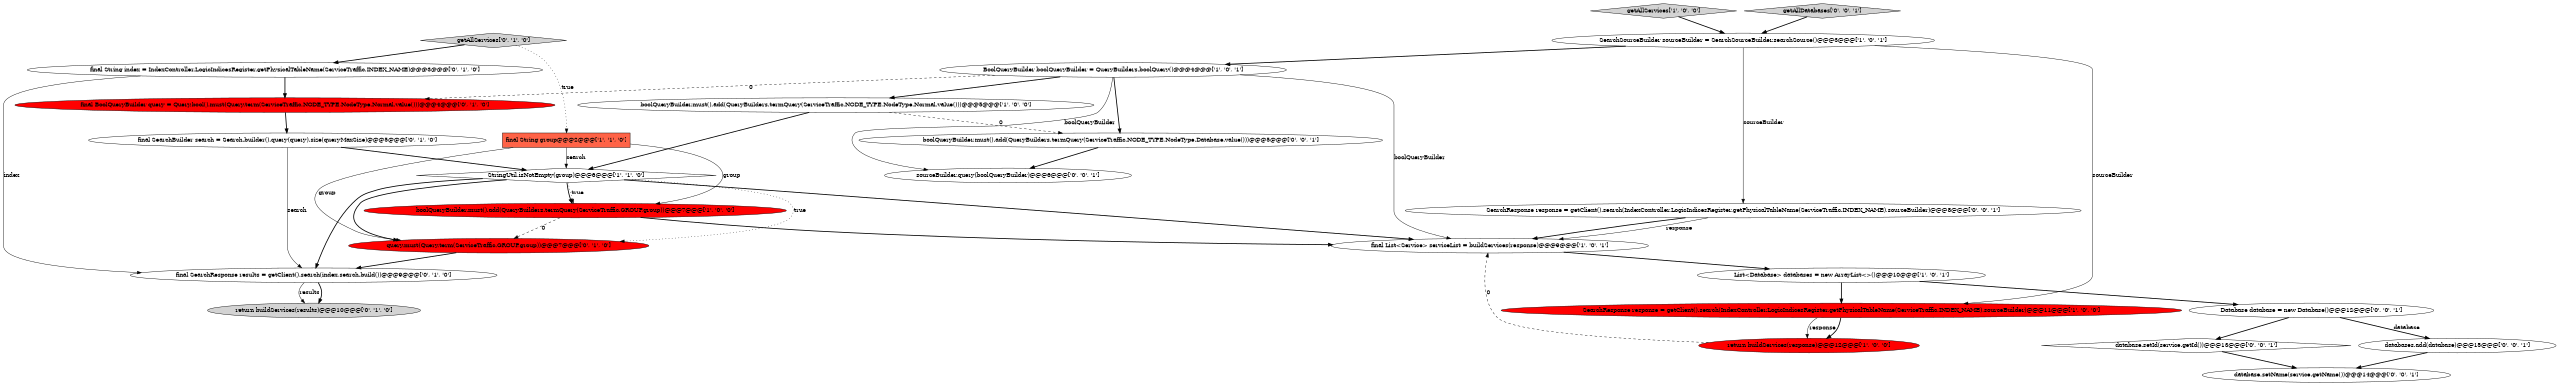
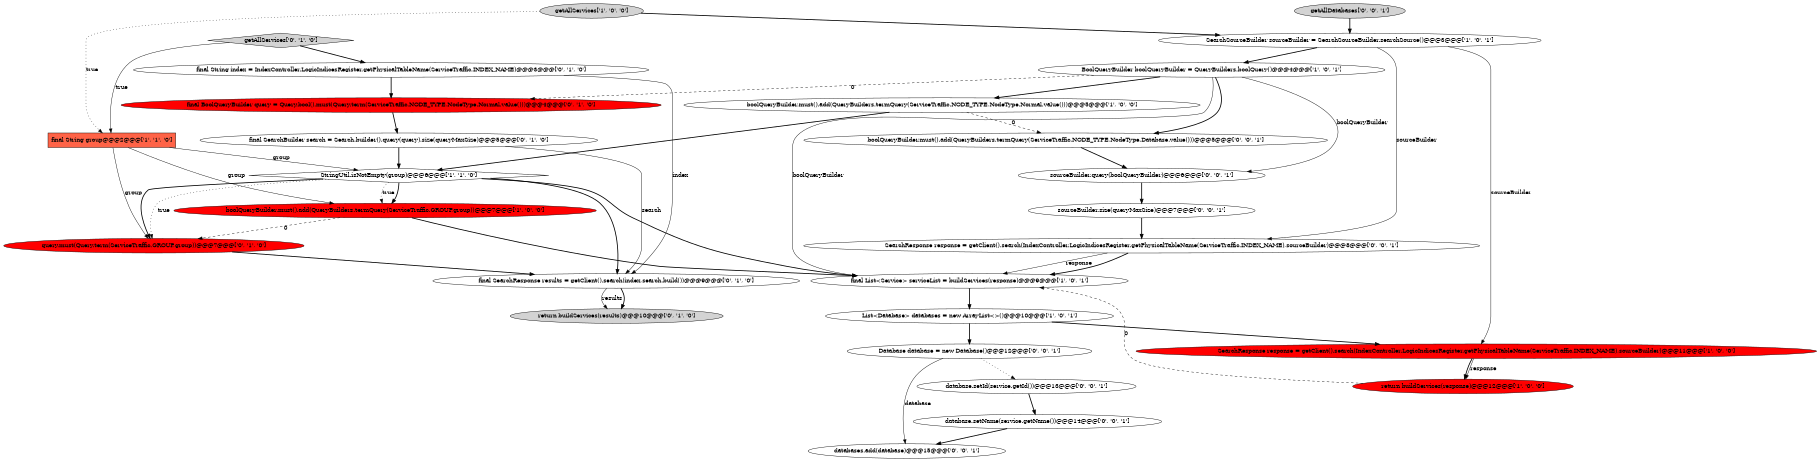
(1664, 11) -> (592, 11)
(1822, 11) -> (1350, 11)
none -> (265, 18)
(556, 77) -> (144, 56)
(576, 158) -> (281, 158)
none -> (1142, 211)
(2255, 328) -> (996, 368)
(2383, 328) -> (908, 391)
(2196, 346) -> (1027, 386)
(2394, 360) -> (974, 436)
